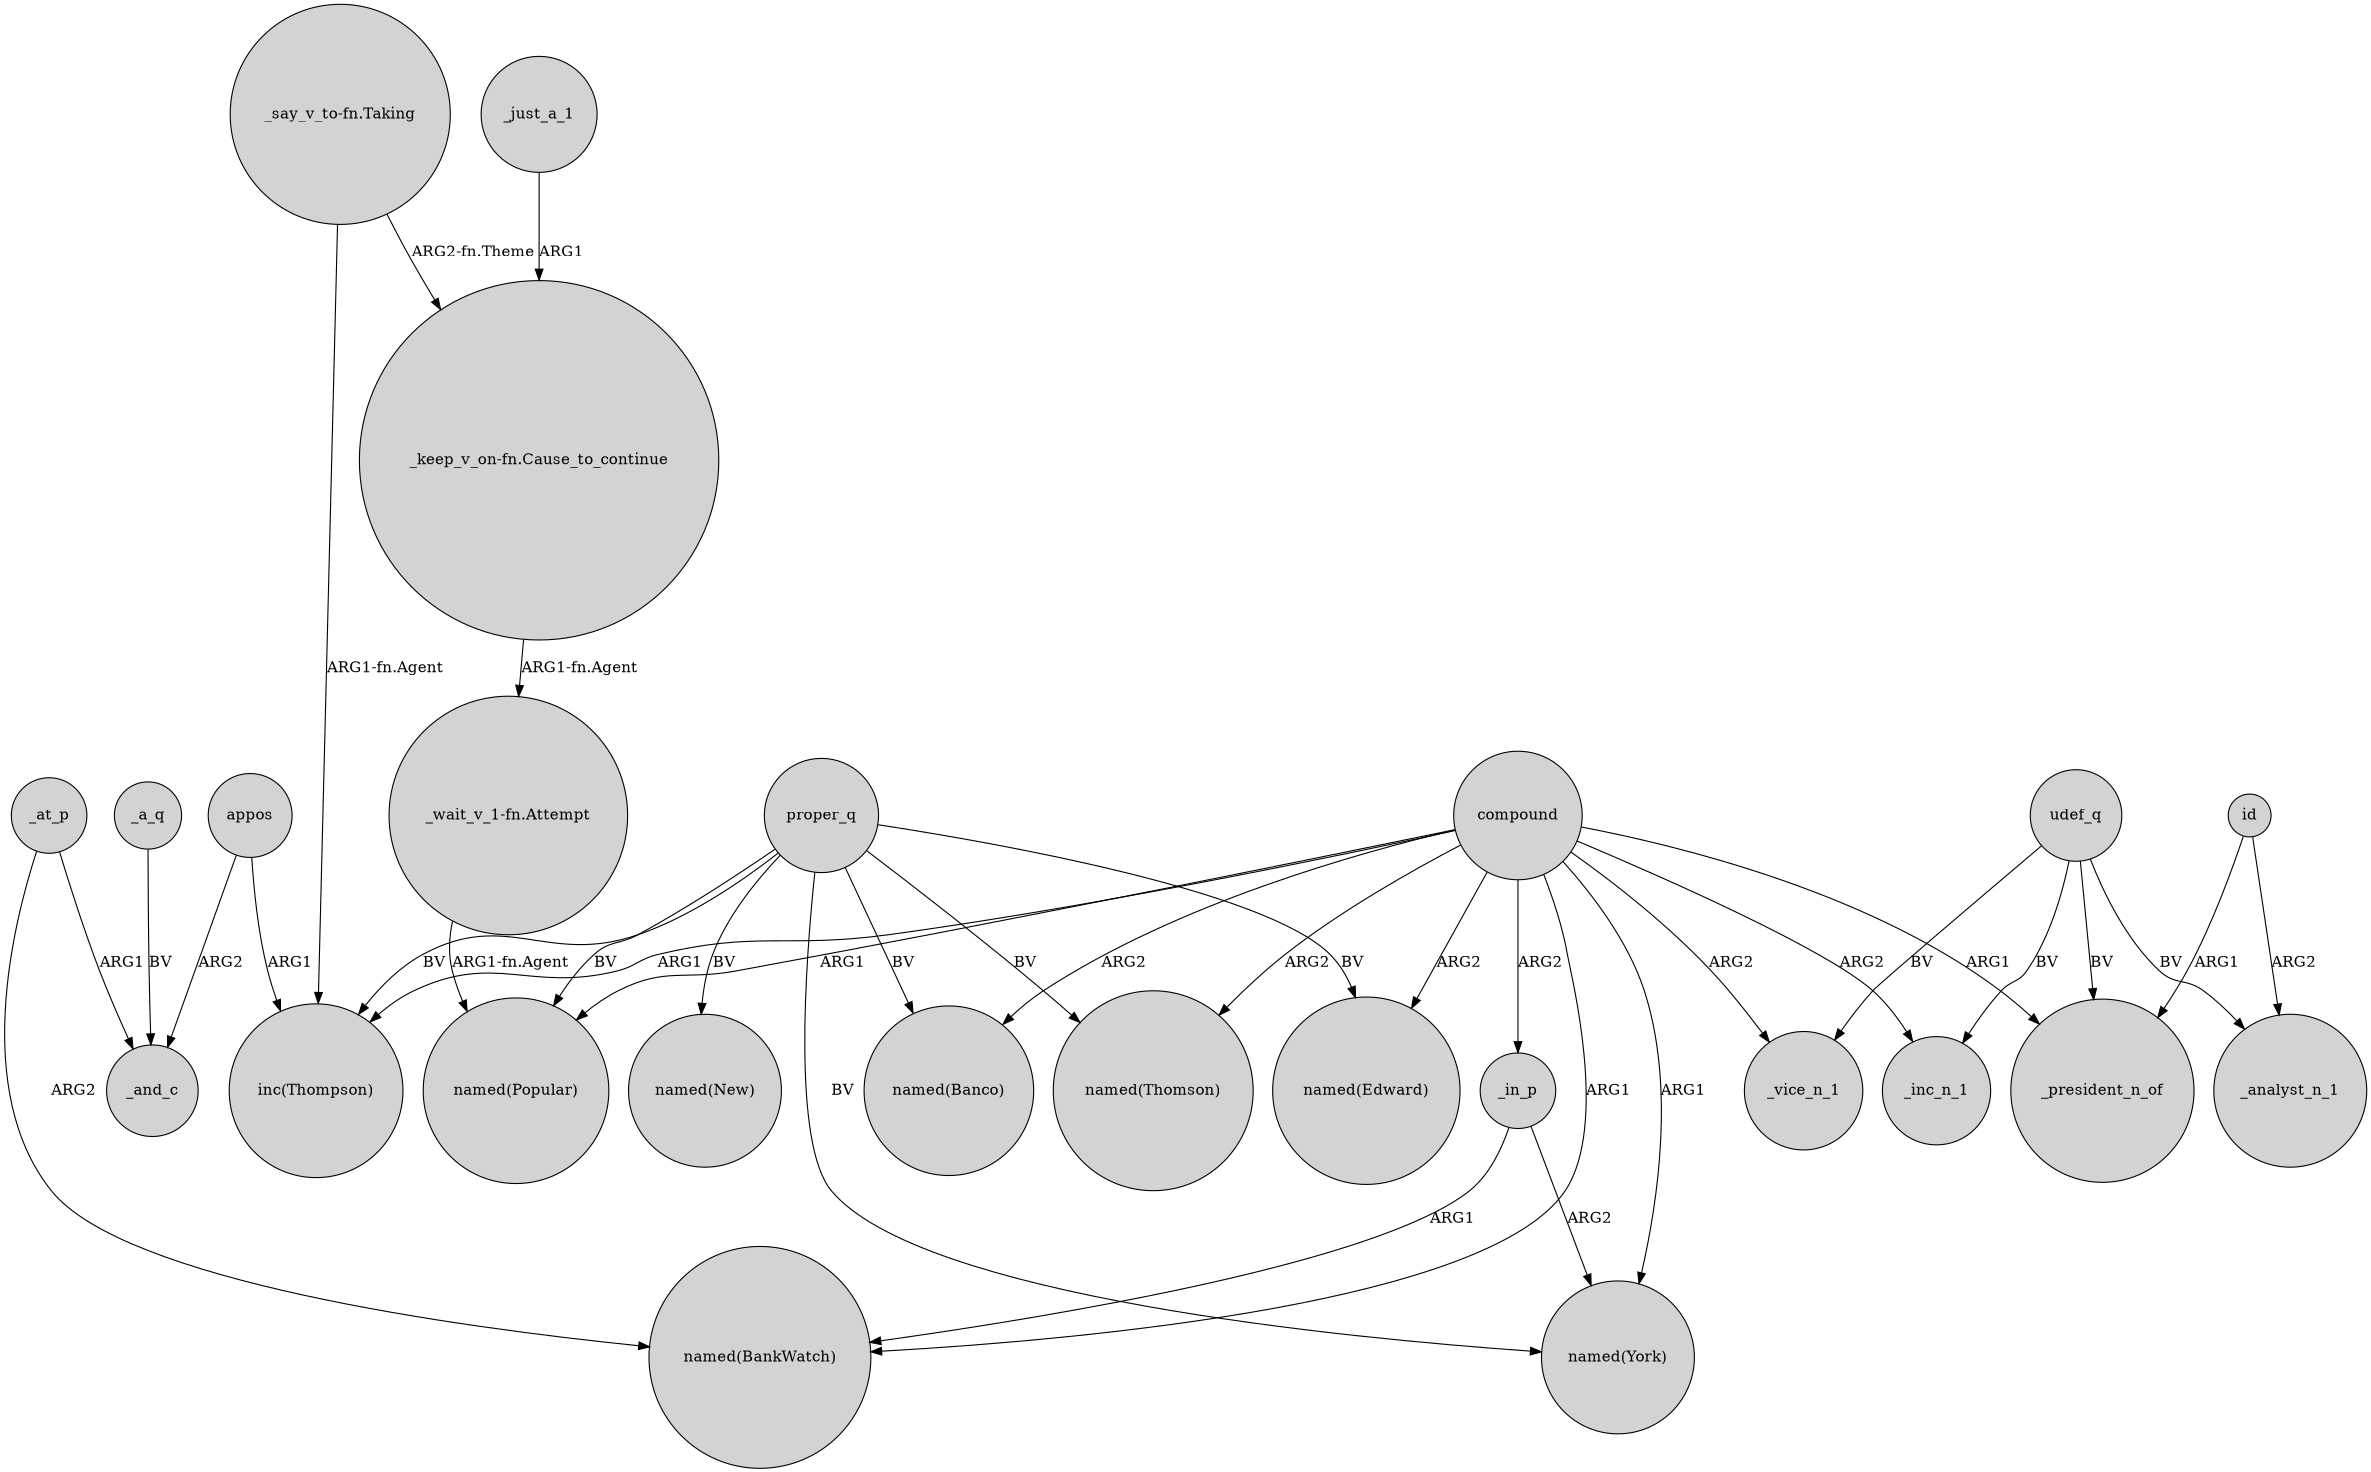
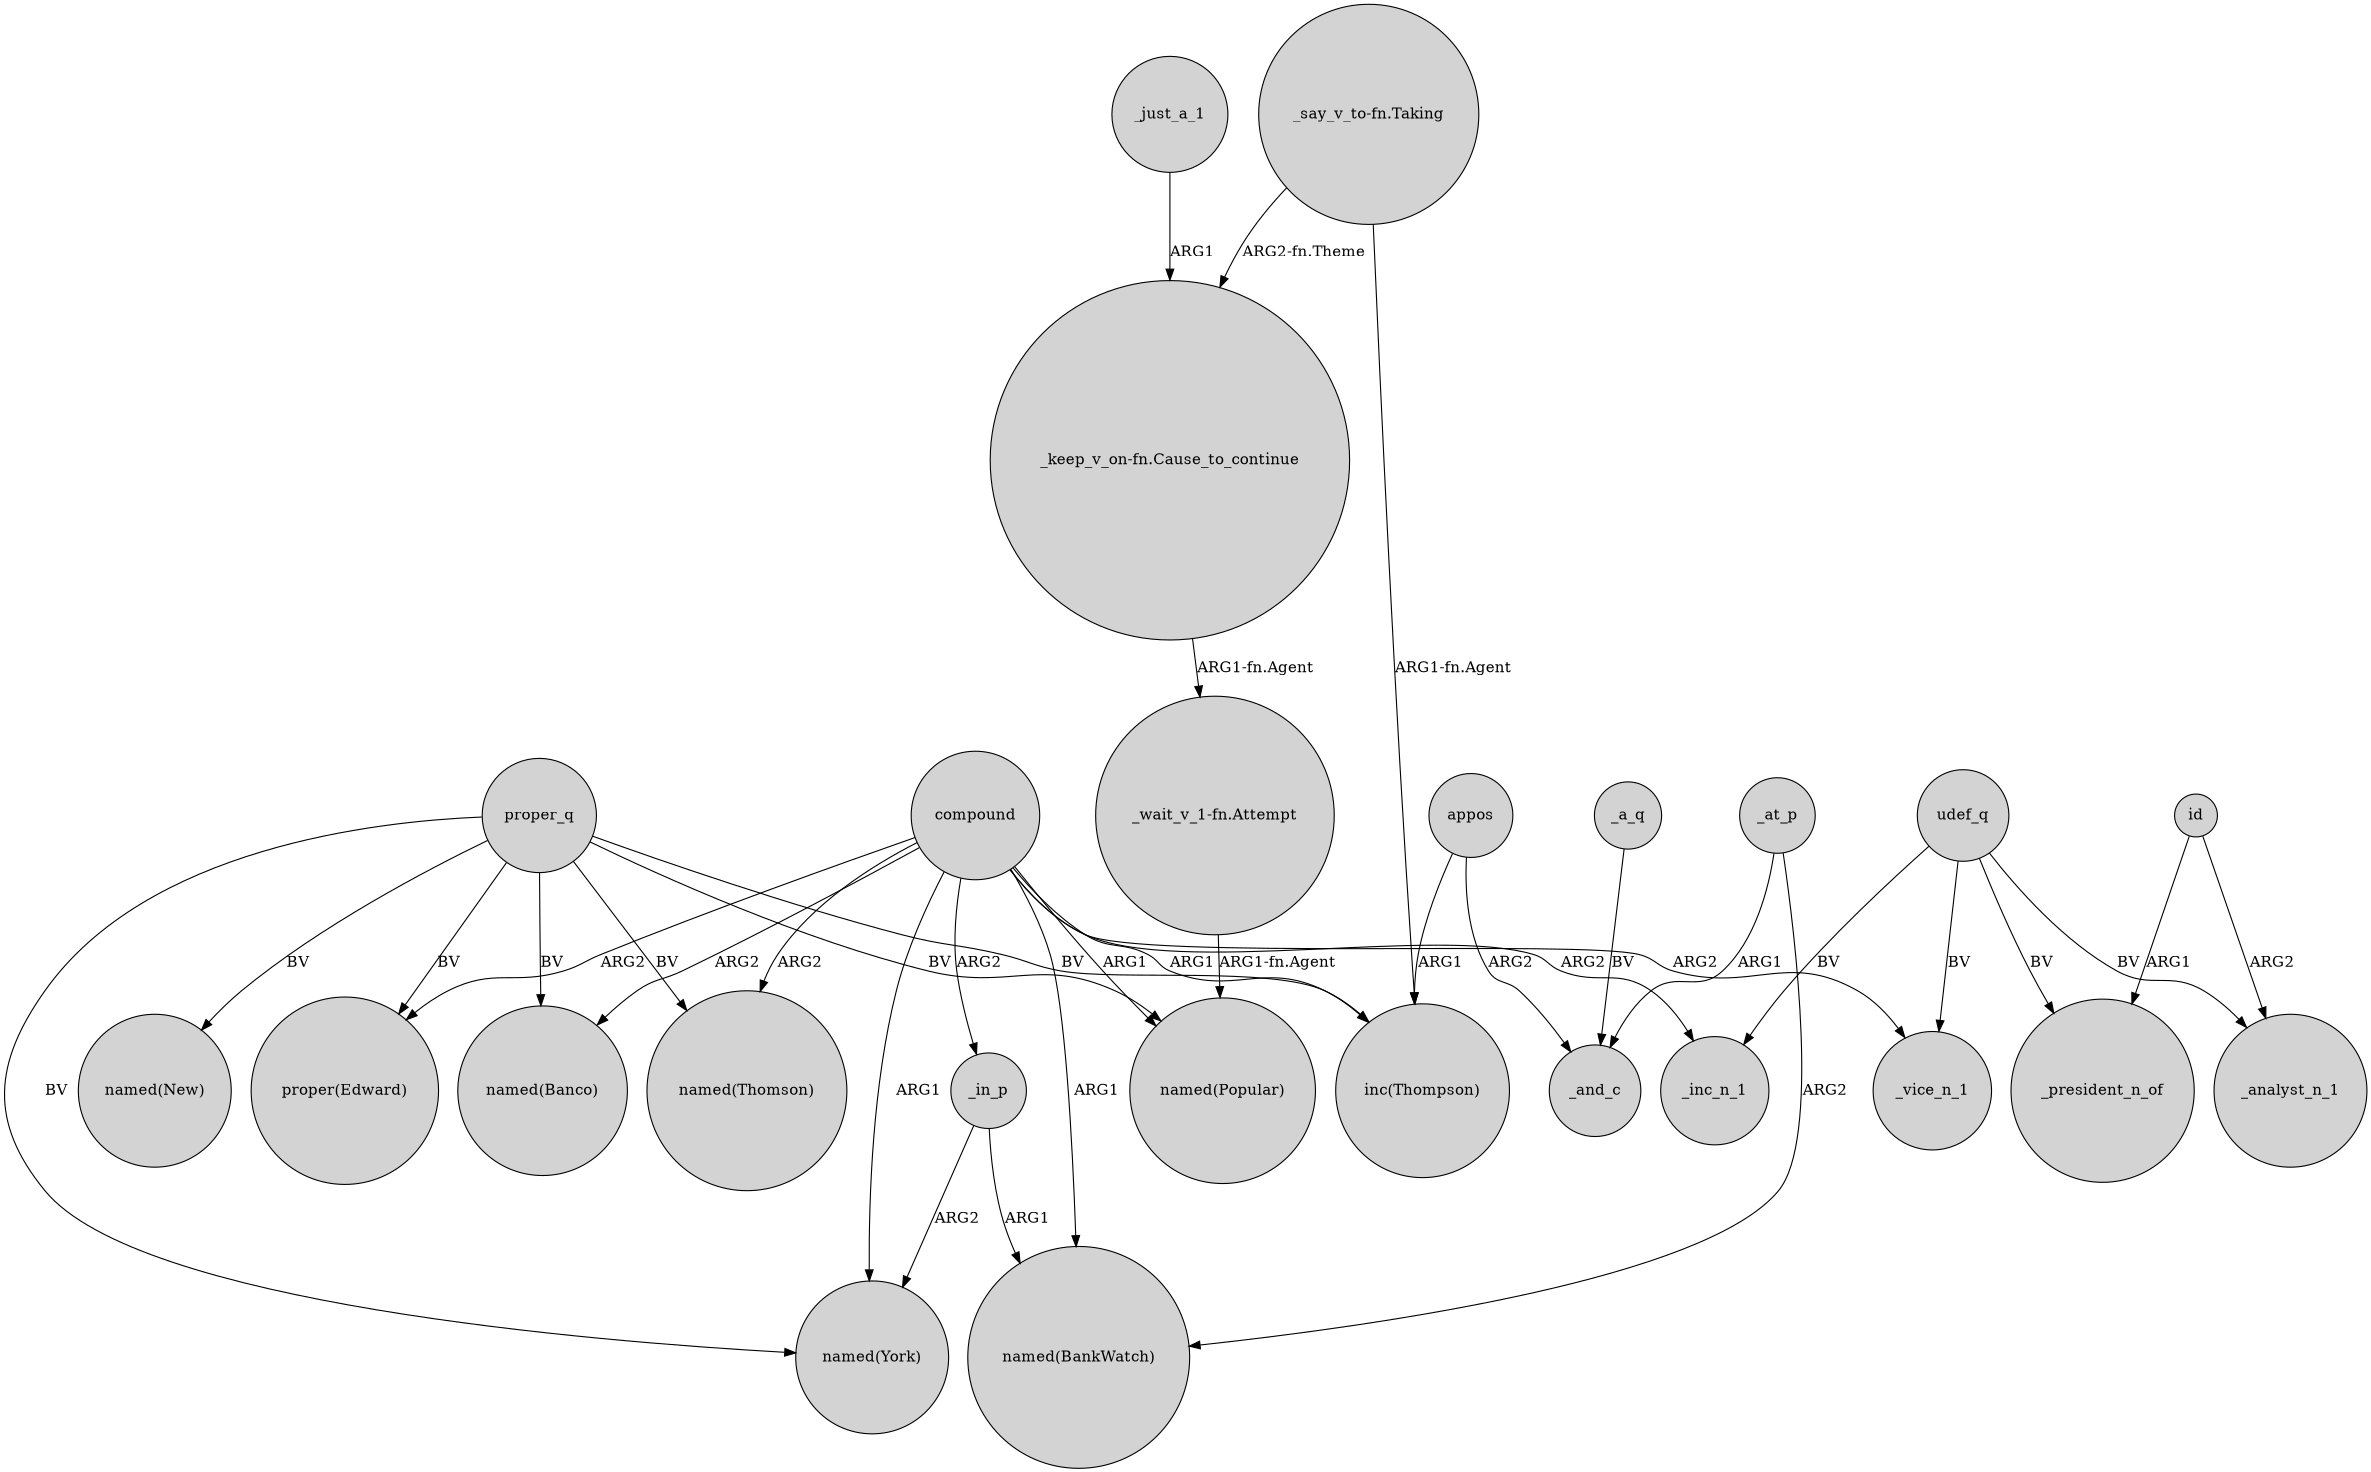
(1819, 894) -> none
(1366, 1091) -> (345, 1091)
